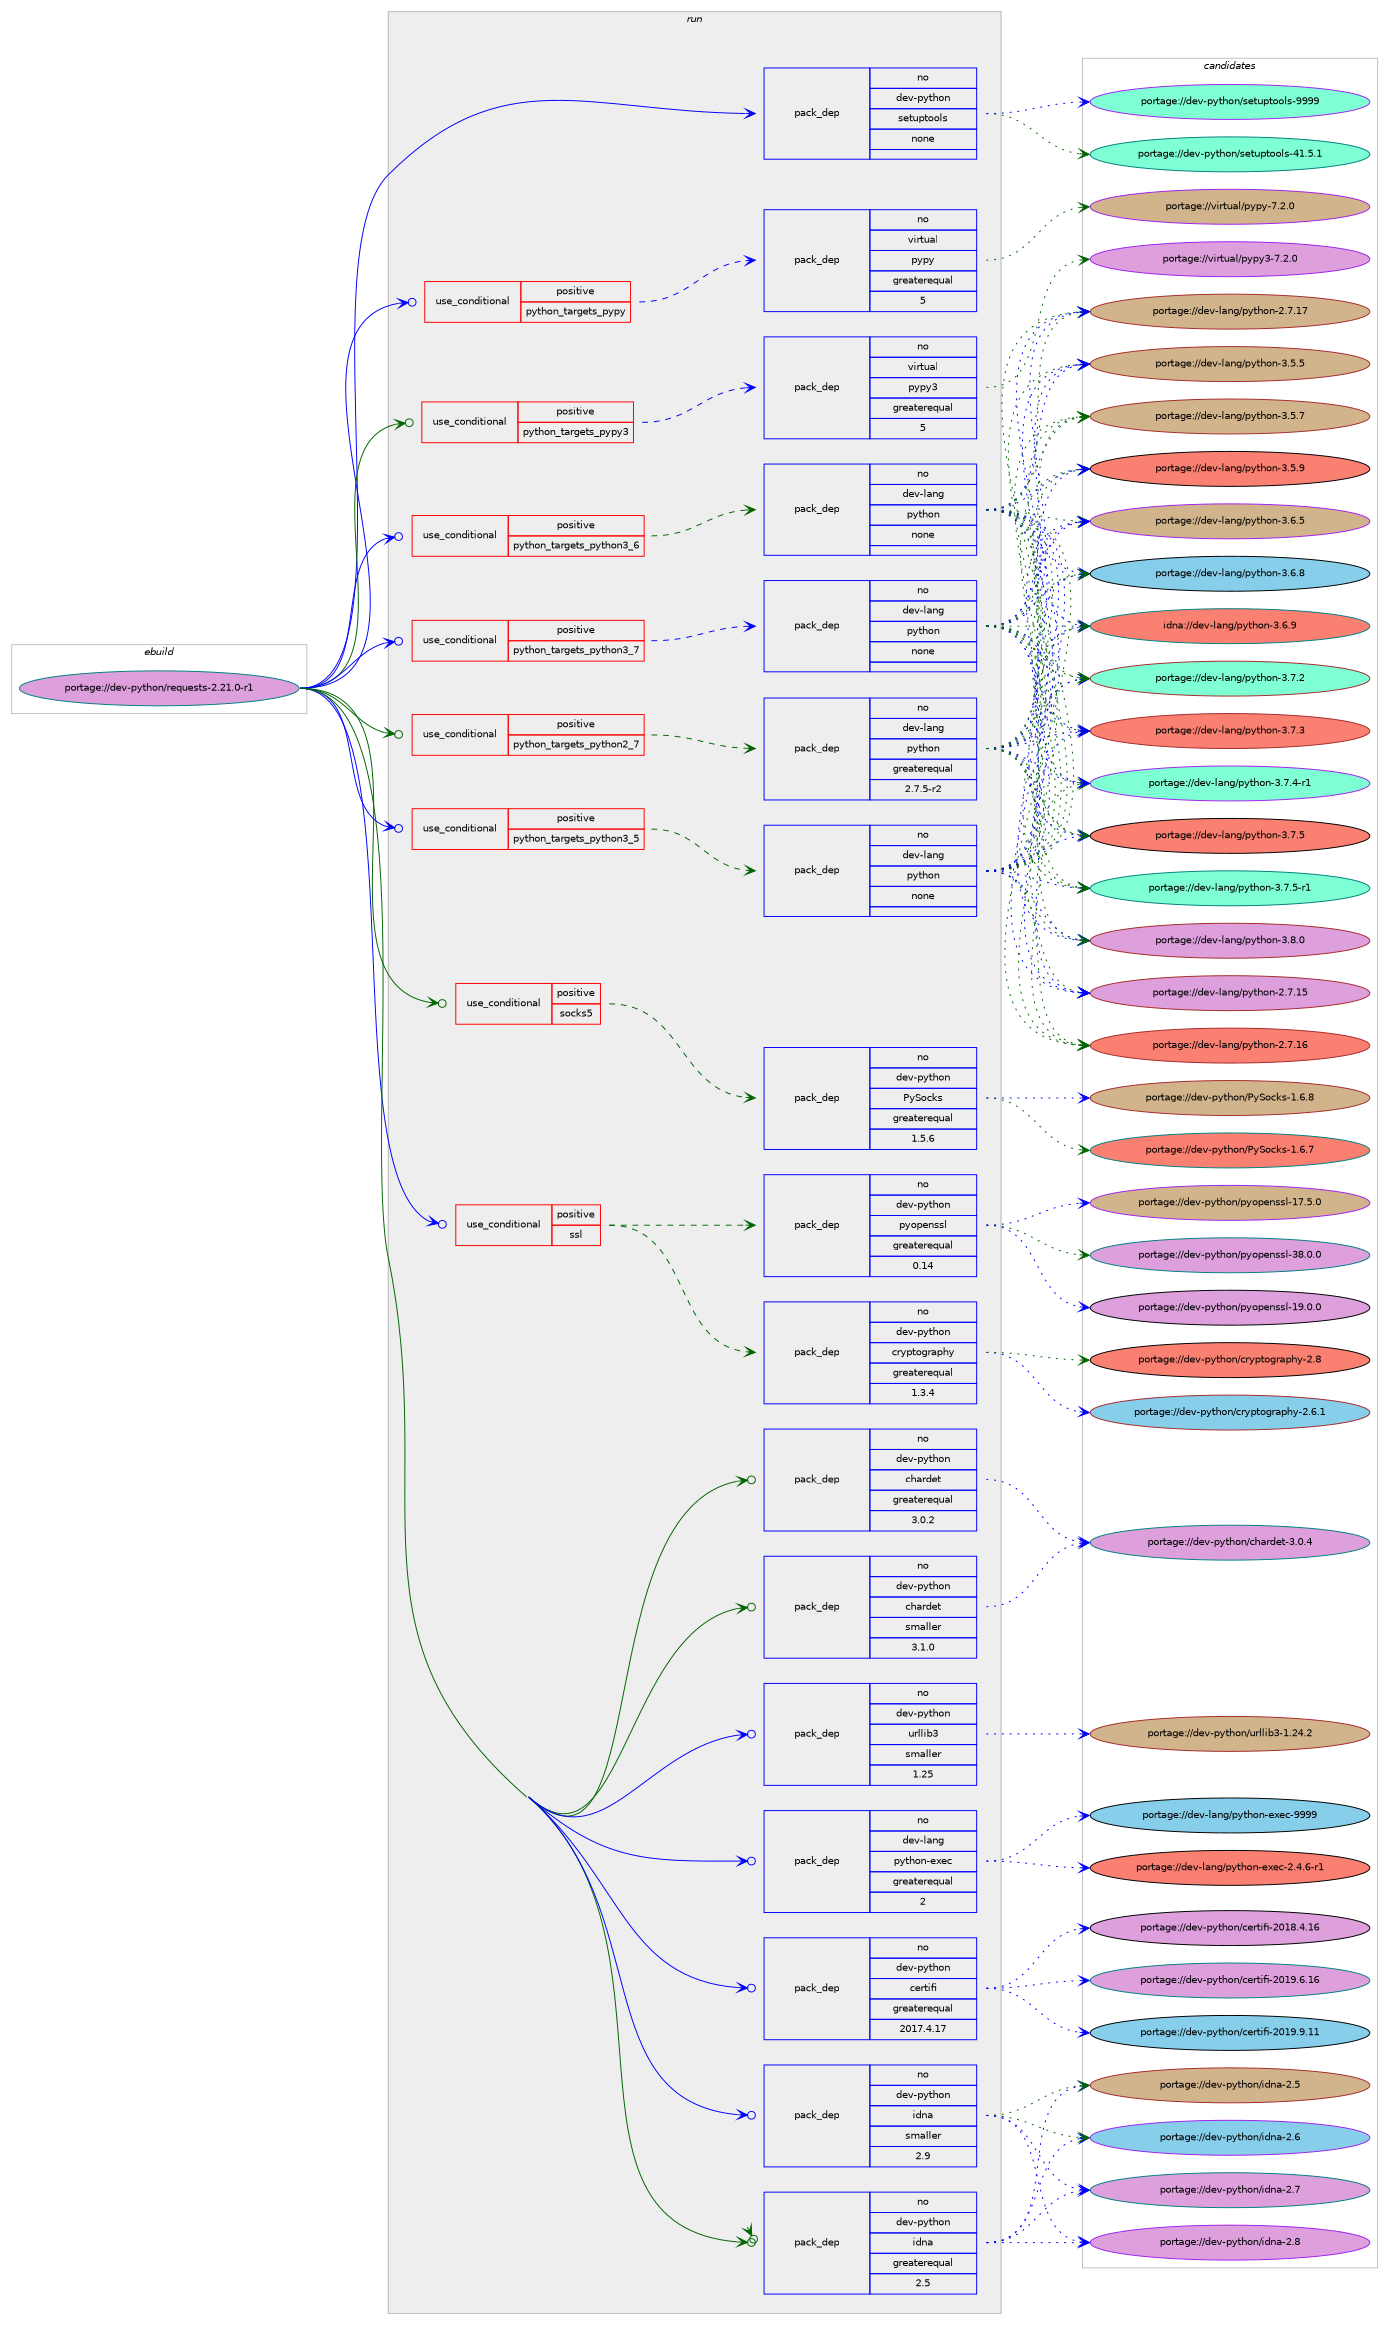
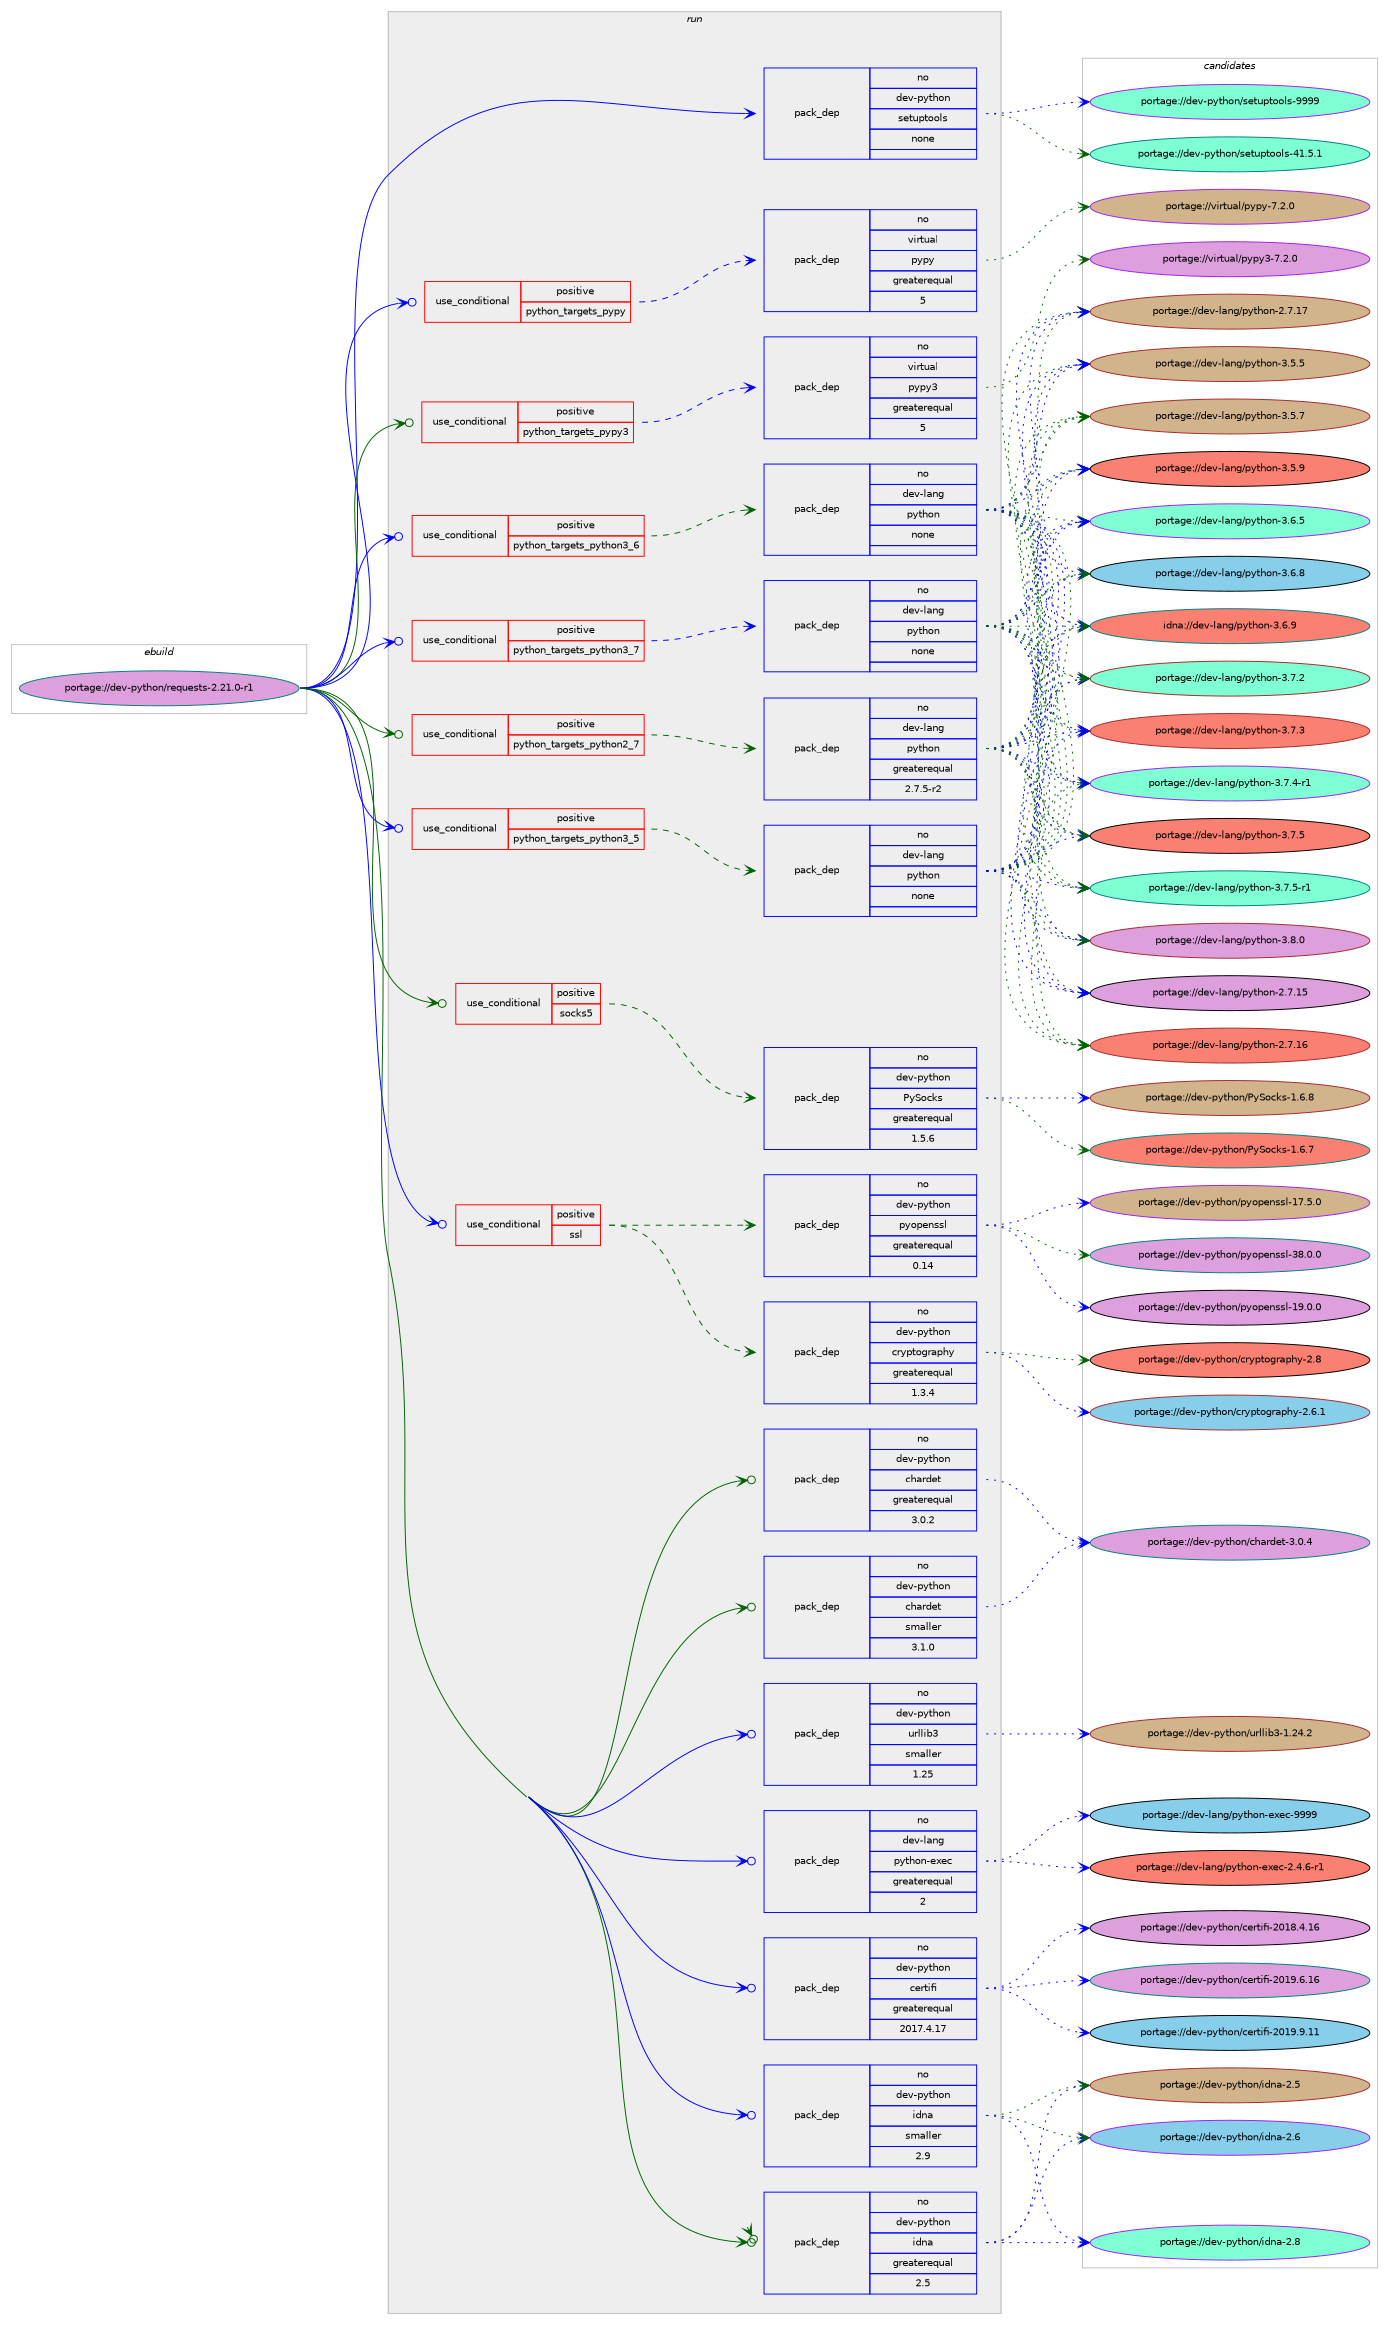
(1230, 521) -> (1230, 521)
(1230, 993) -> (1230, 993)
(1230, 2190) -> none
(1230, 2243) -> (1230, 2243)
